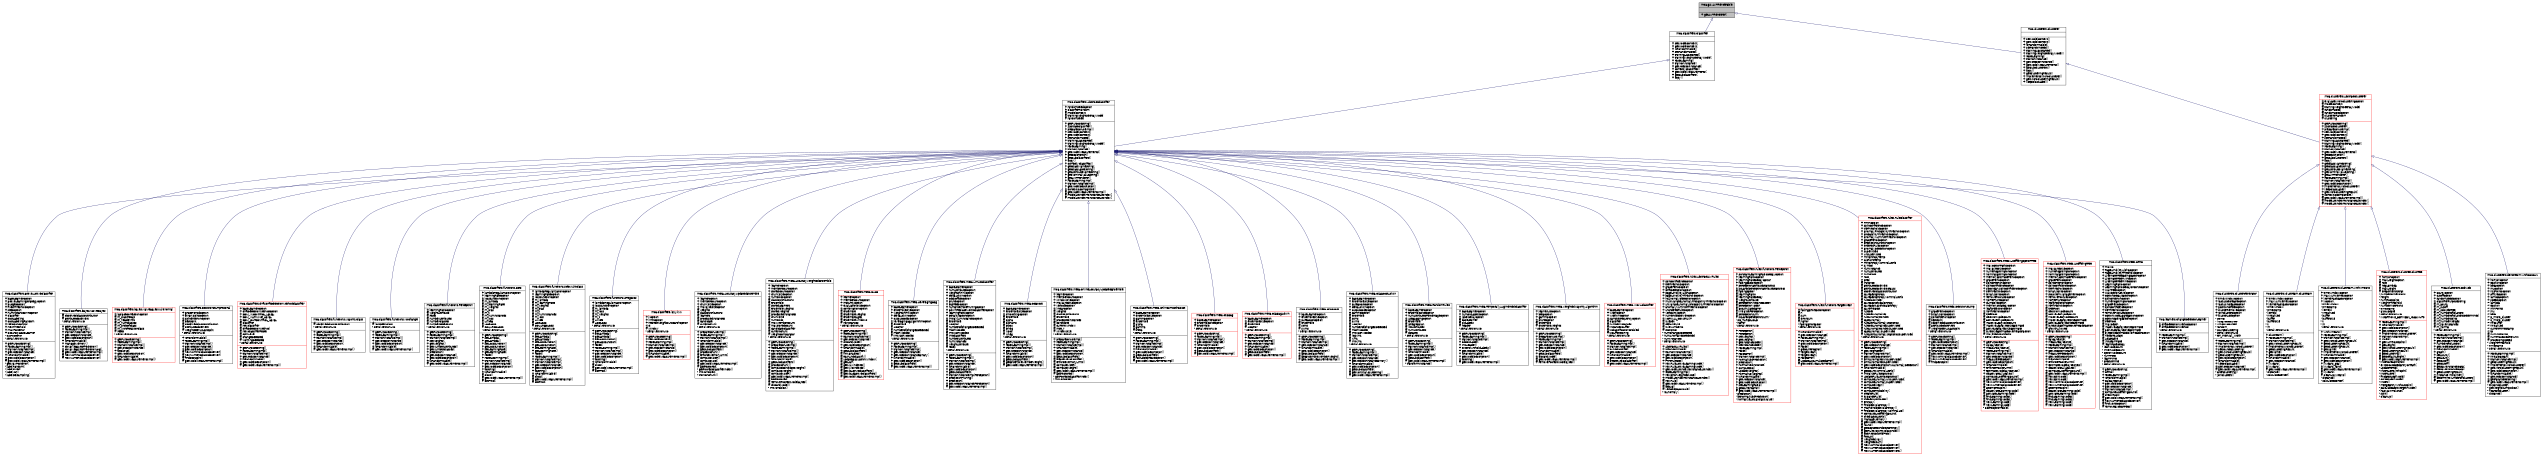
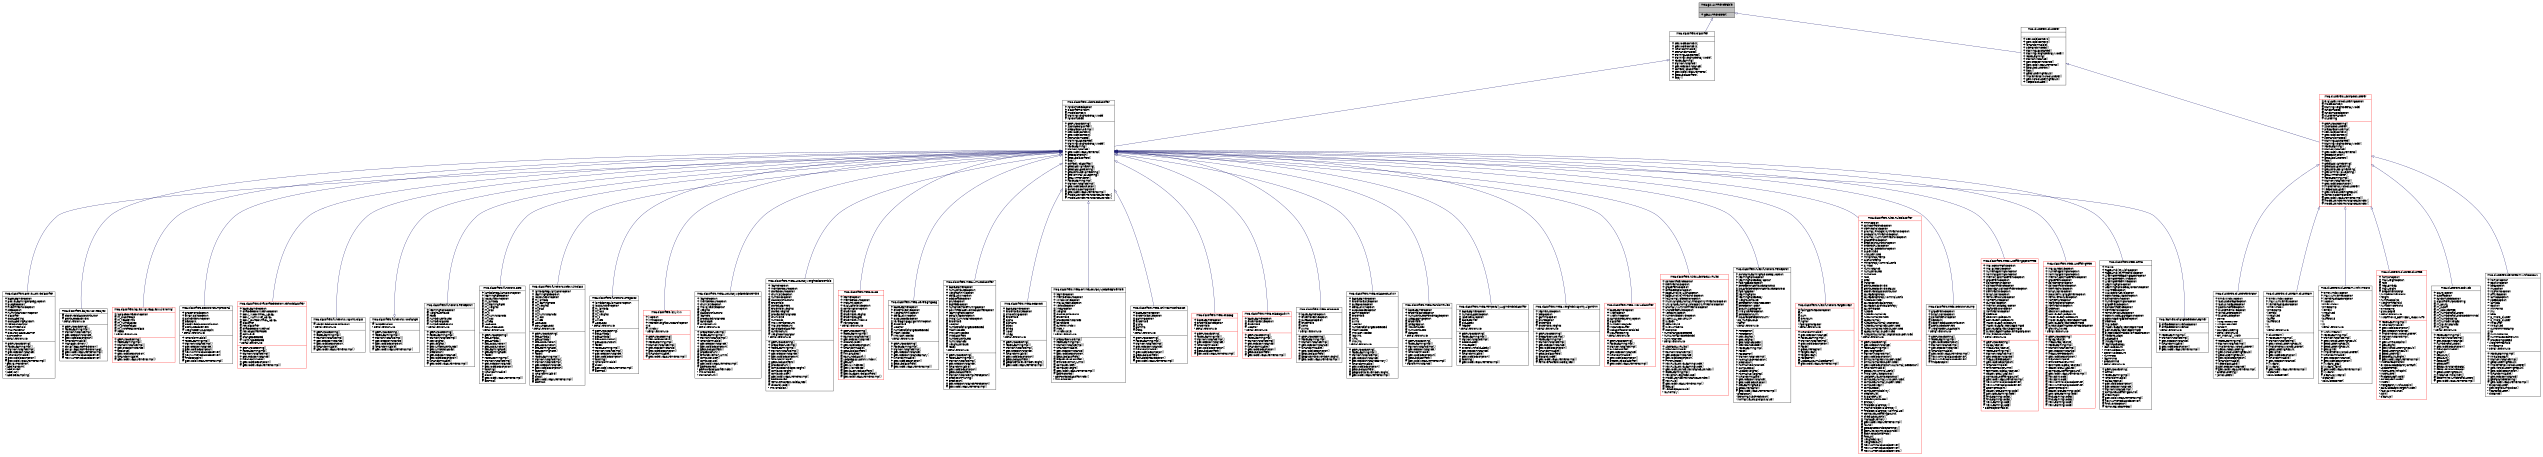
(683, 172) -> (688, 172)
(1762, 335) -> (1762, 335)
(1366, 373) -> (1369, 373)
